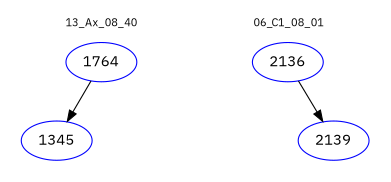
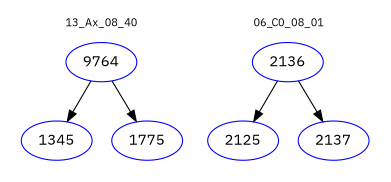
(289, 23) -> (289, 23)
(101, 62) -> (101, 62)
none -> (147, 141)
none -> (243, 141)
(334, 141) -> (334, 141)
